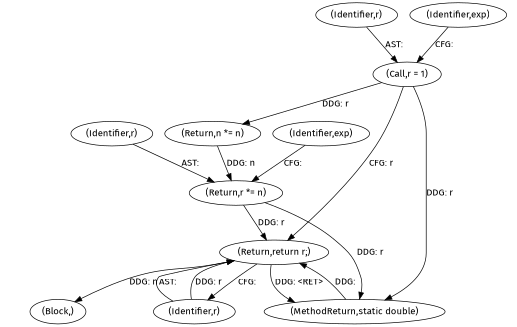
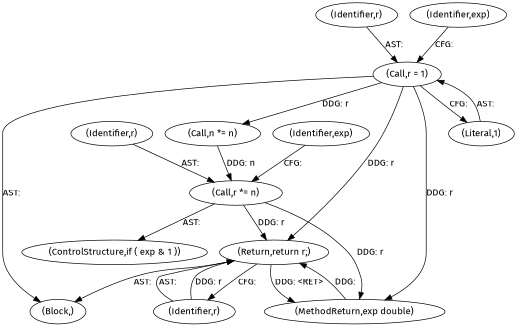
none -> (96, 100)
(213, 134) -> (213, 134)
none -> (481, 134)
(381, 163) -> (381, 163)
(236, 193) -> (236, 193)
none -> (115, 252)
(144, 282) -> (144, 282)
(355, 312) -> (355, 312)
